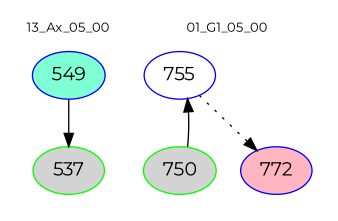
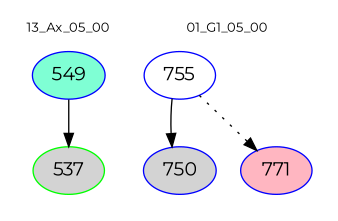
(189, 130) -> (171, 116)
(180, 171) -> (180, 171)
(276, 171) -> (276, 171)
